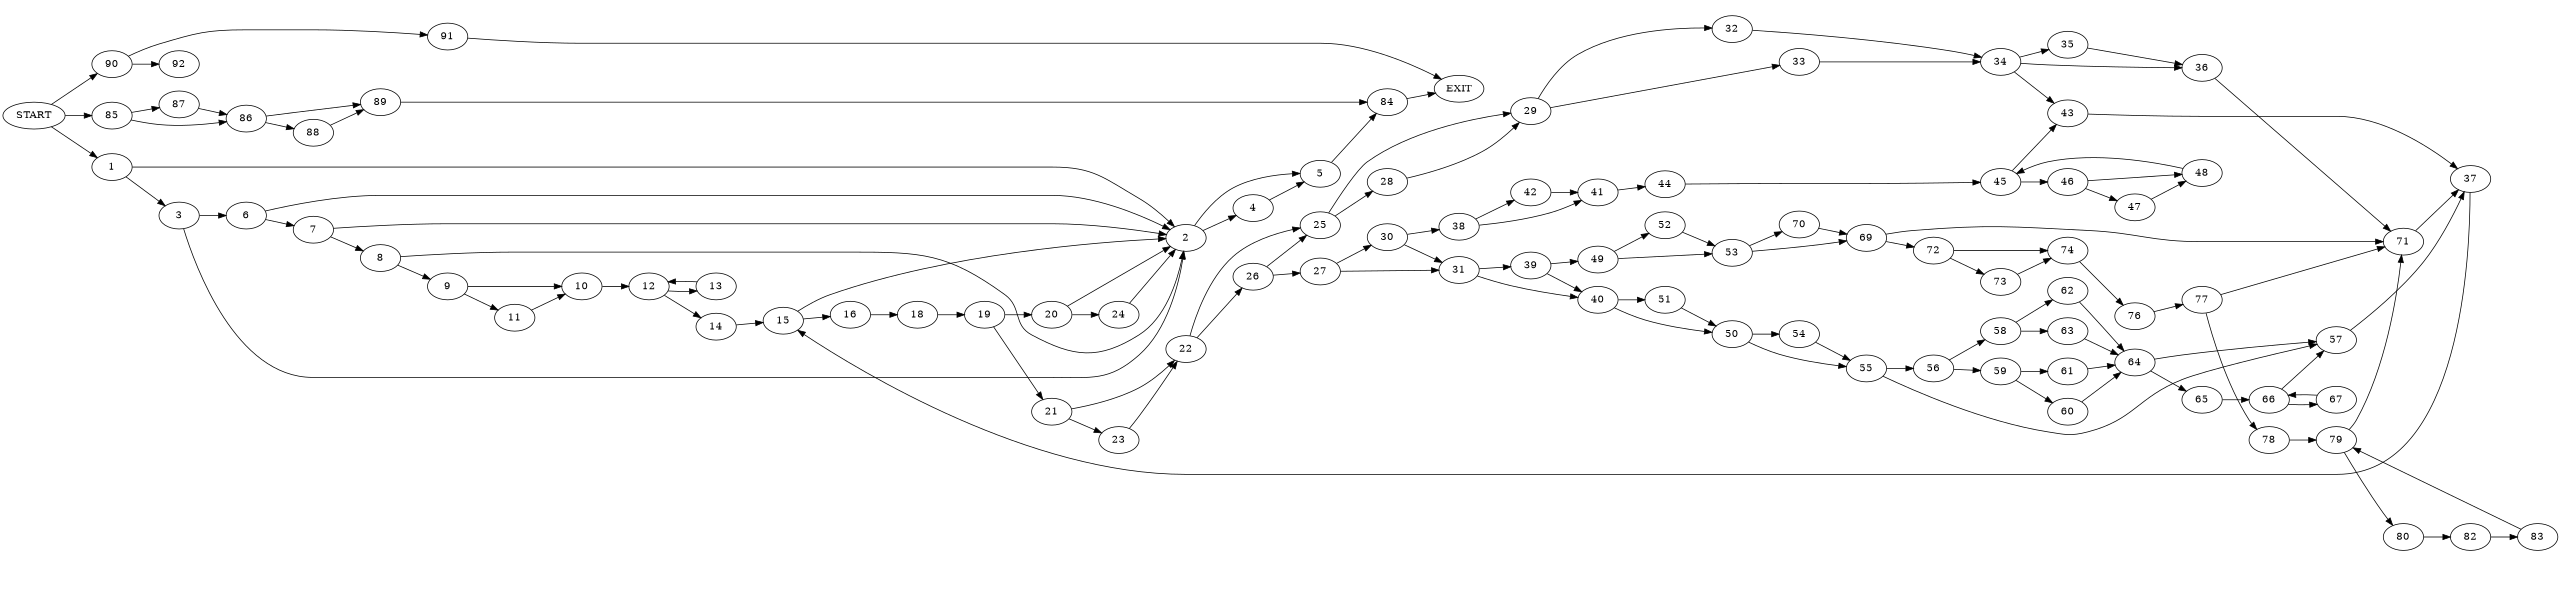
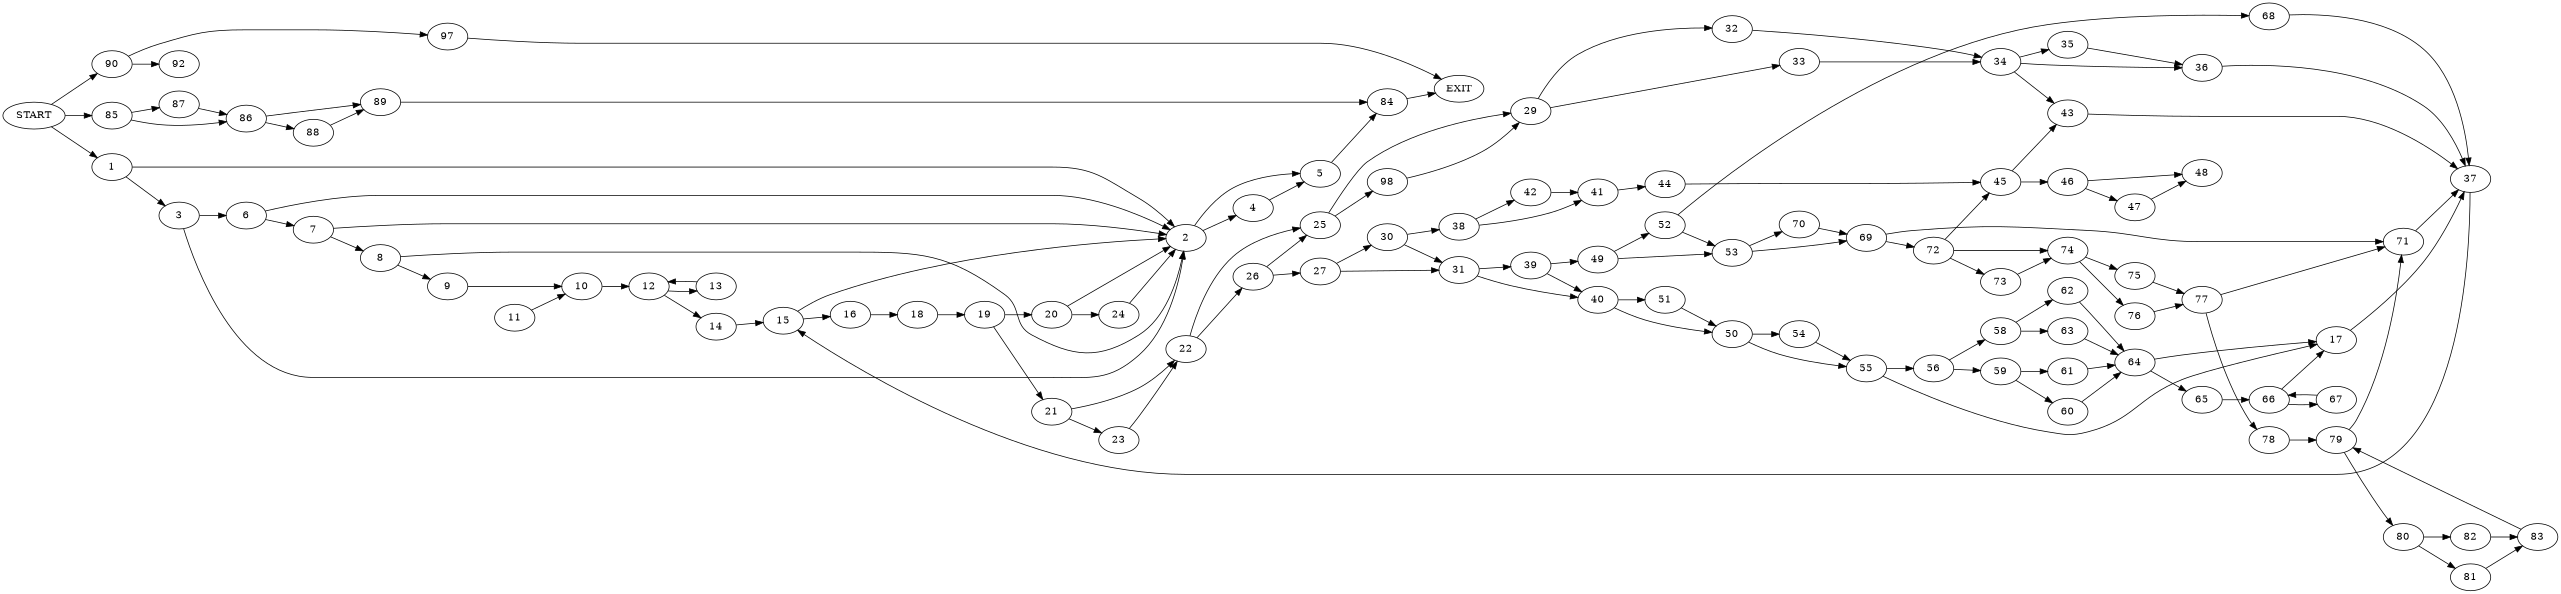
none -> (2269, 16)
(448, 37) -> (448, 37)
(2300, 152) -> (2359, 78)
(2103, 158) -> (1965, 219)
(1387, 182) -> (1387, 182)
none -> (2135, 276)
(478, 300) -> none
(2336, 340) -> (2336, 340)
none -> (2471, 577)
